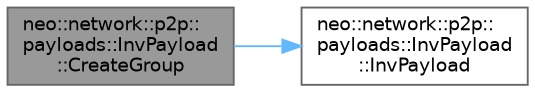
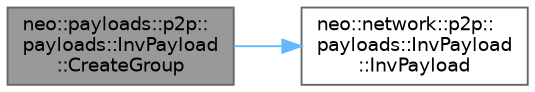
(121, 46) -> (121, 46)
